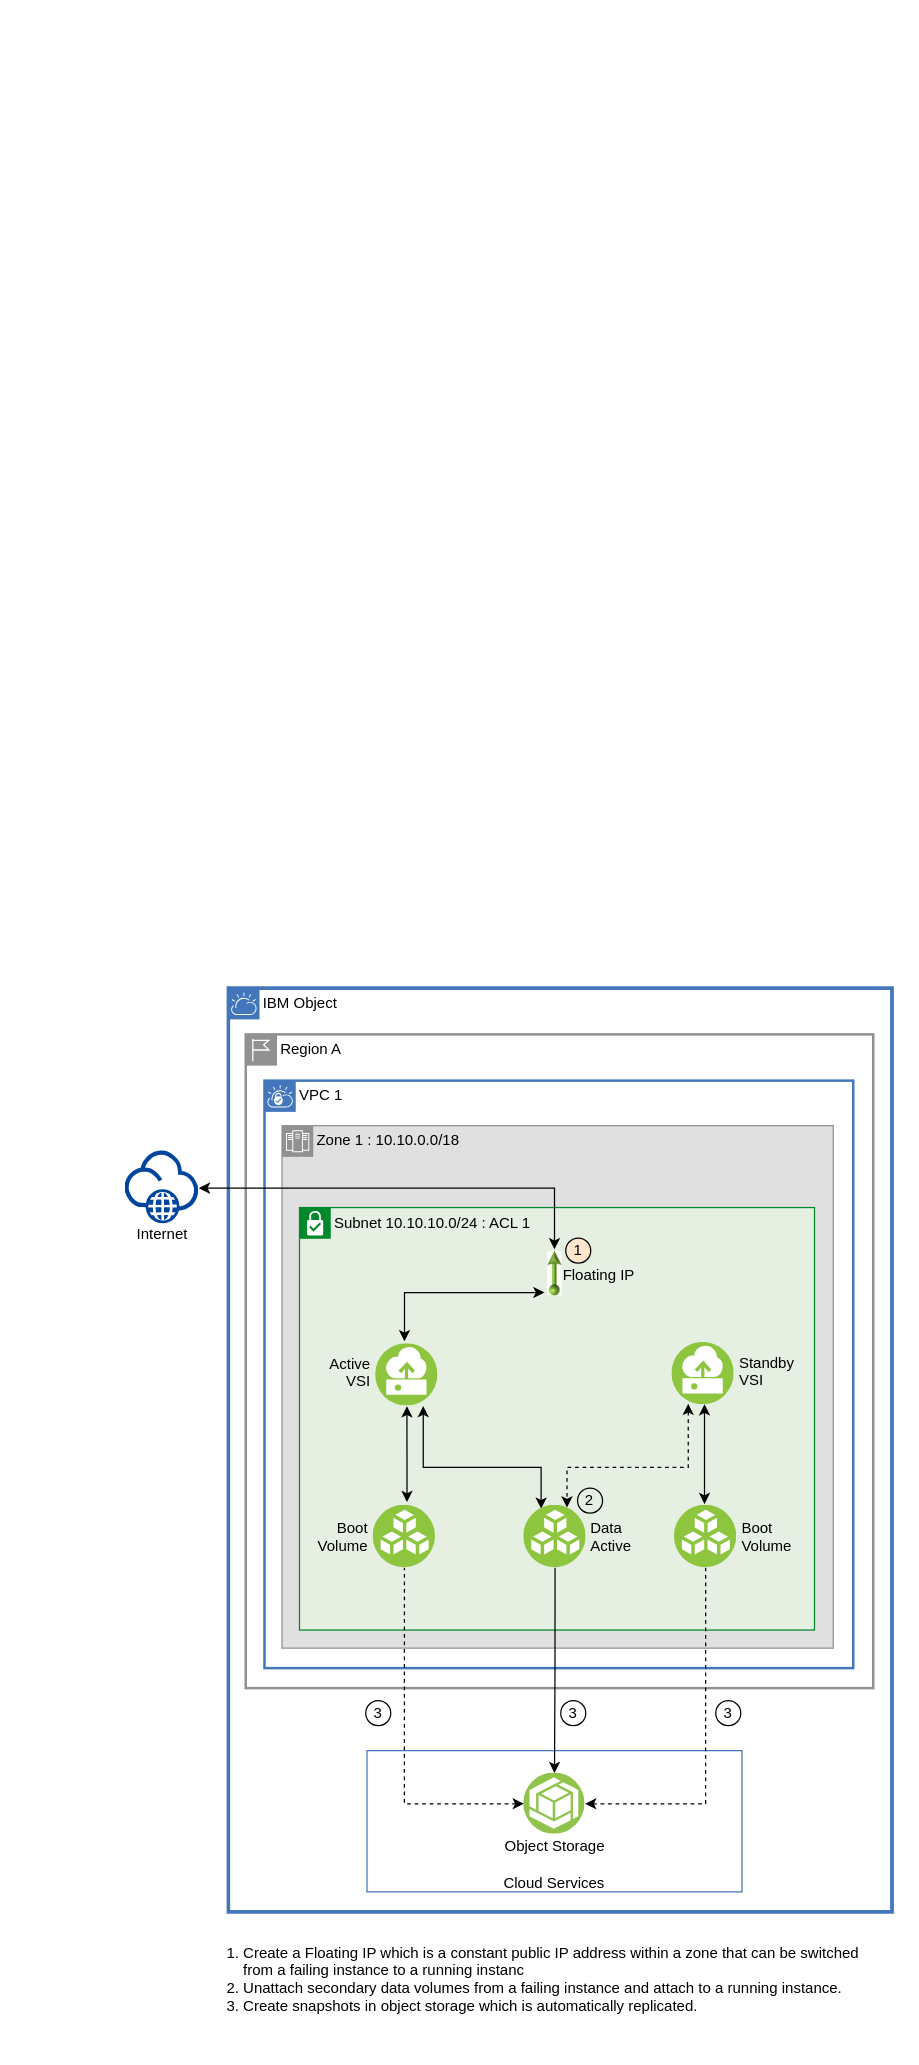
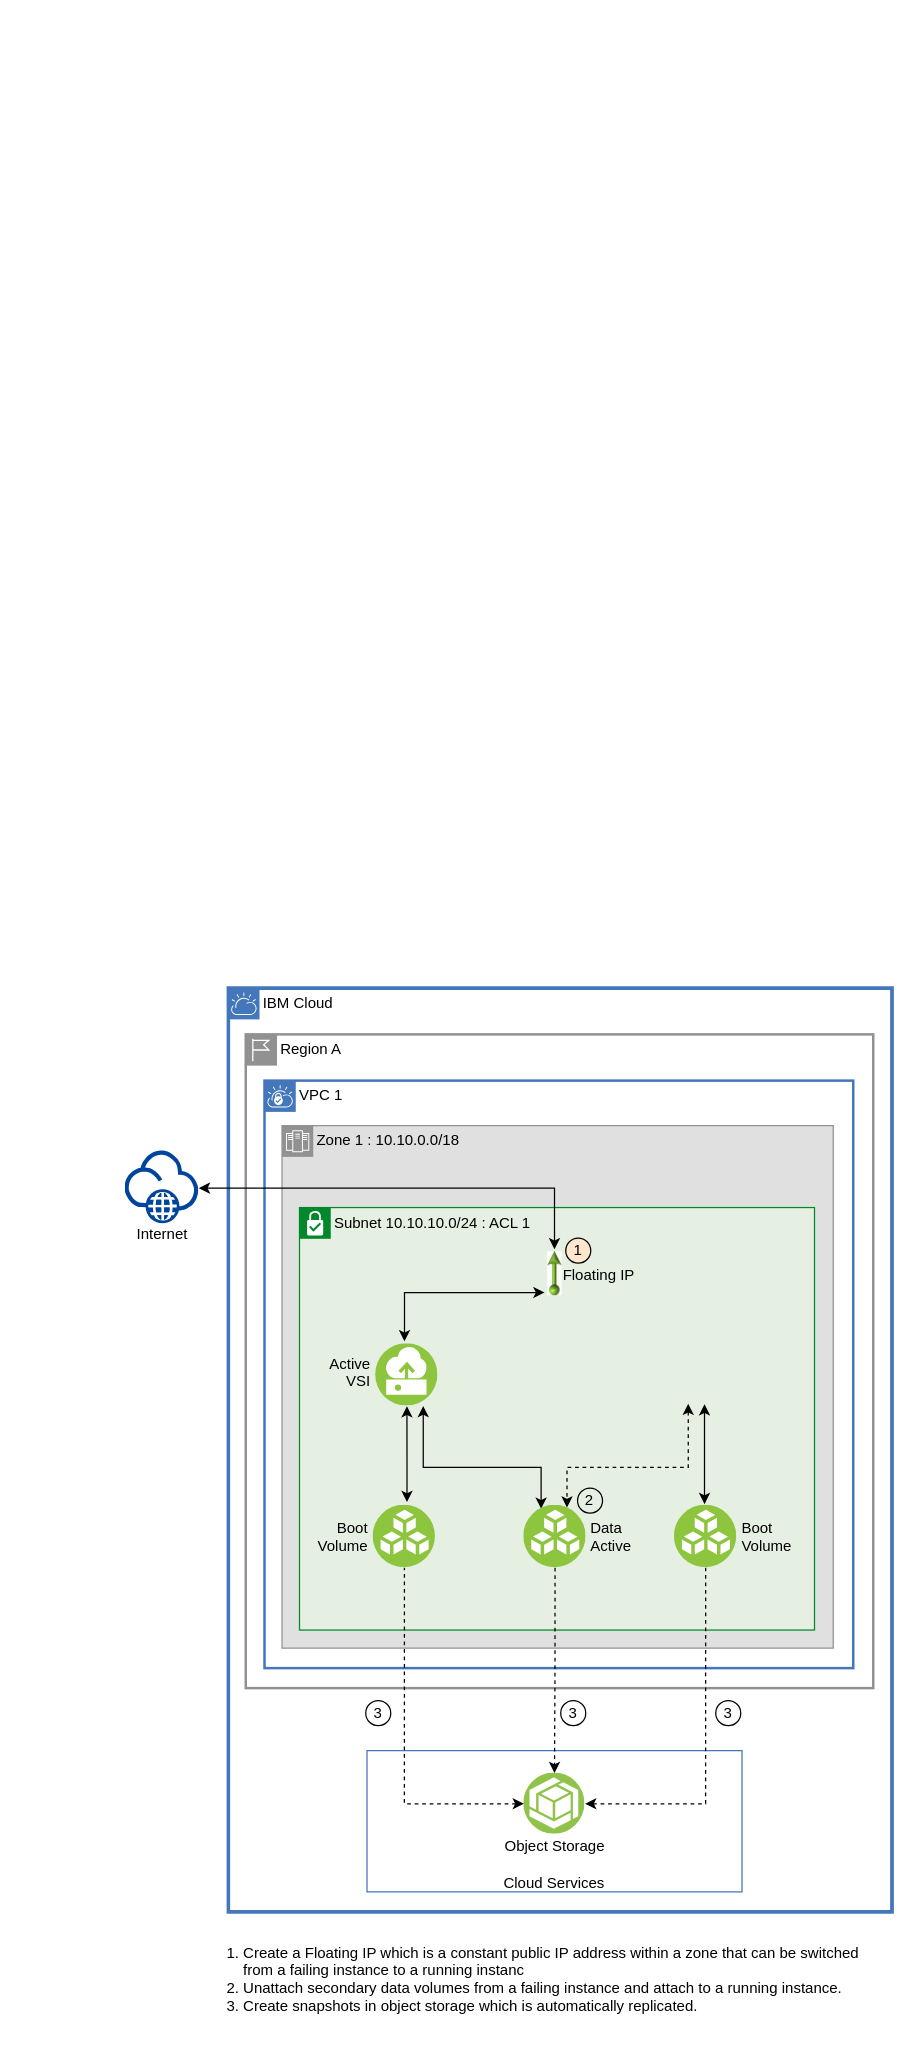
(303, 1003) -> (297, 1003)
(703, 1374) -> none
(555, 1666) -> (555, 1666)
